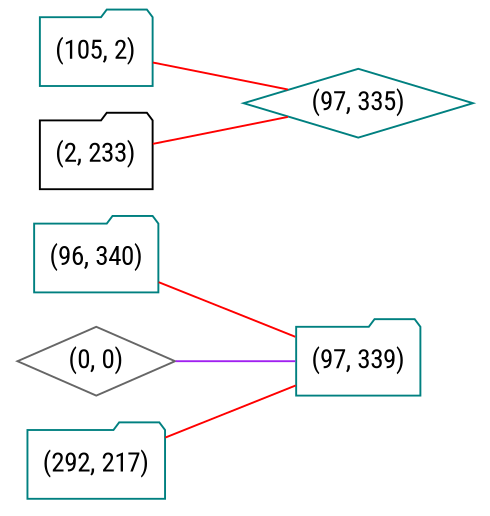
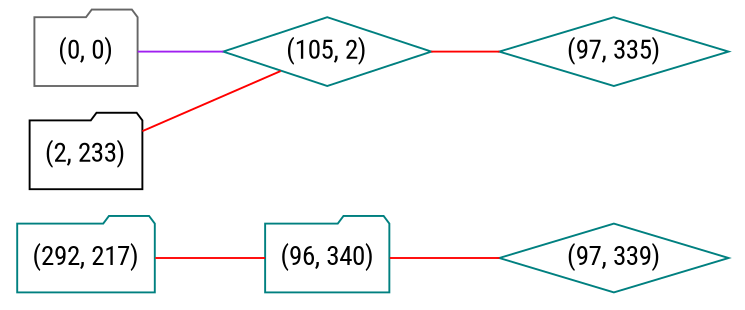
(96, 52) -> (327, 52)
(220, 130) -> (212, 101)
(96, 361) -> (86, 52)
(235, 361) -> (180, 52)
(358, 361) -> (614, 258)
(231, 411) -> (210, 258)
